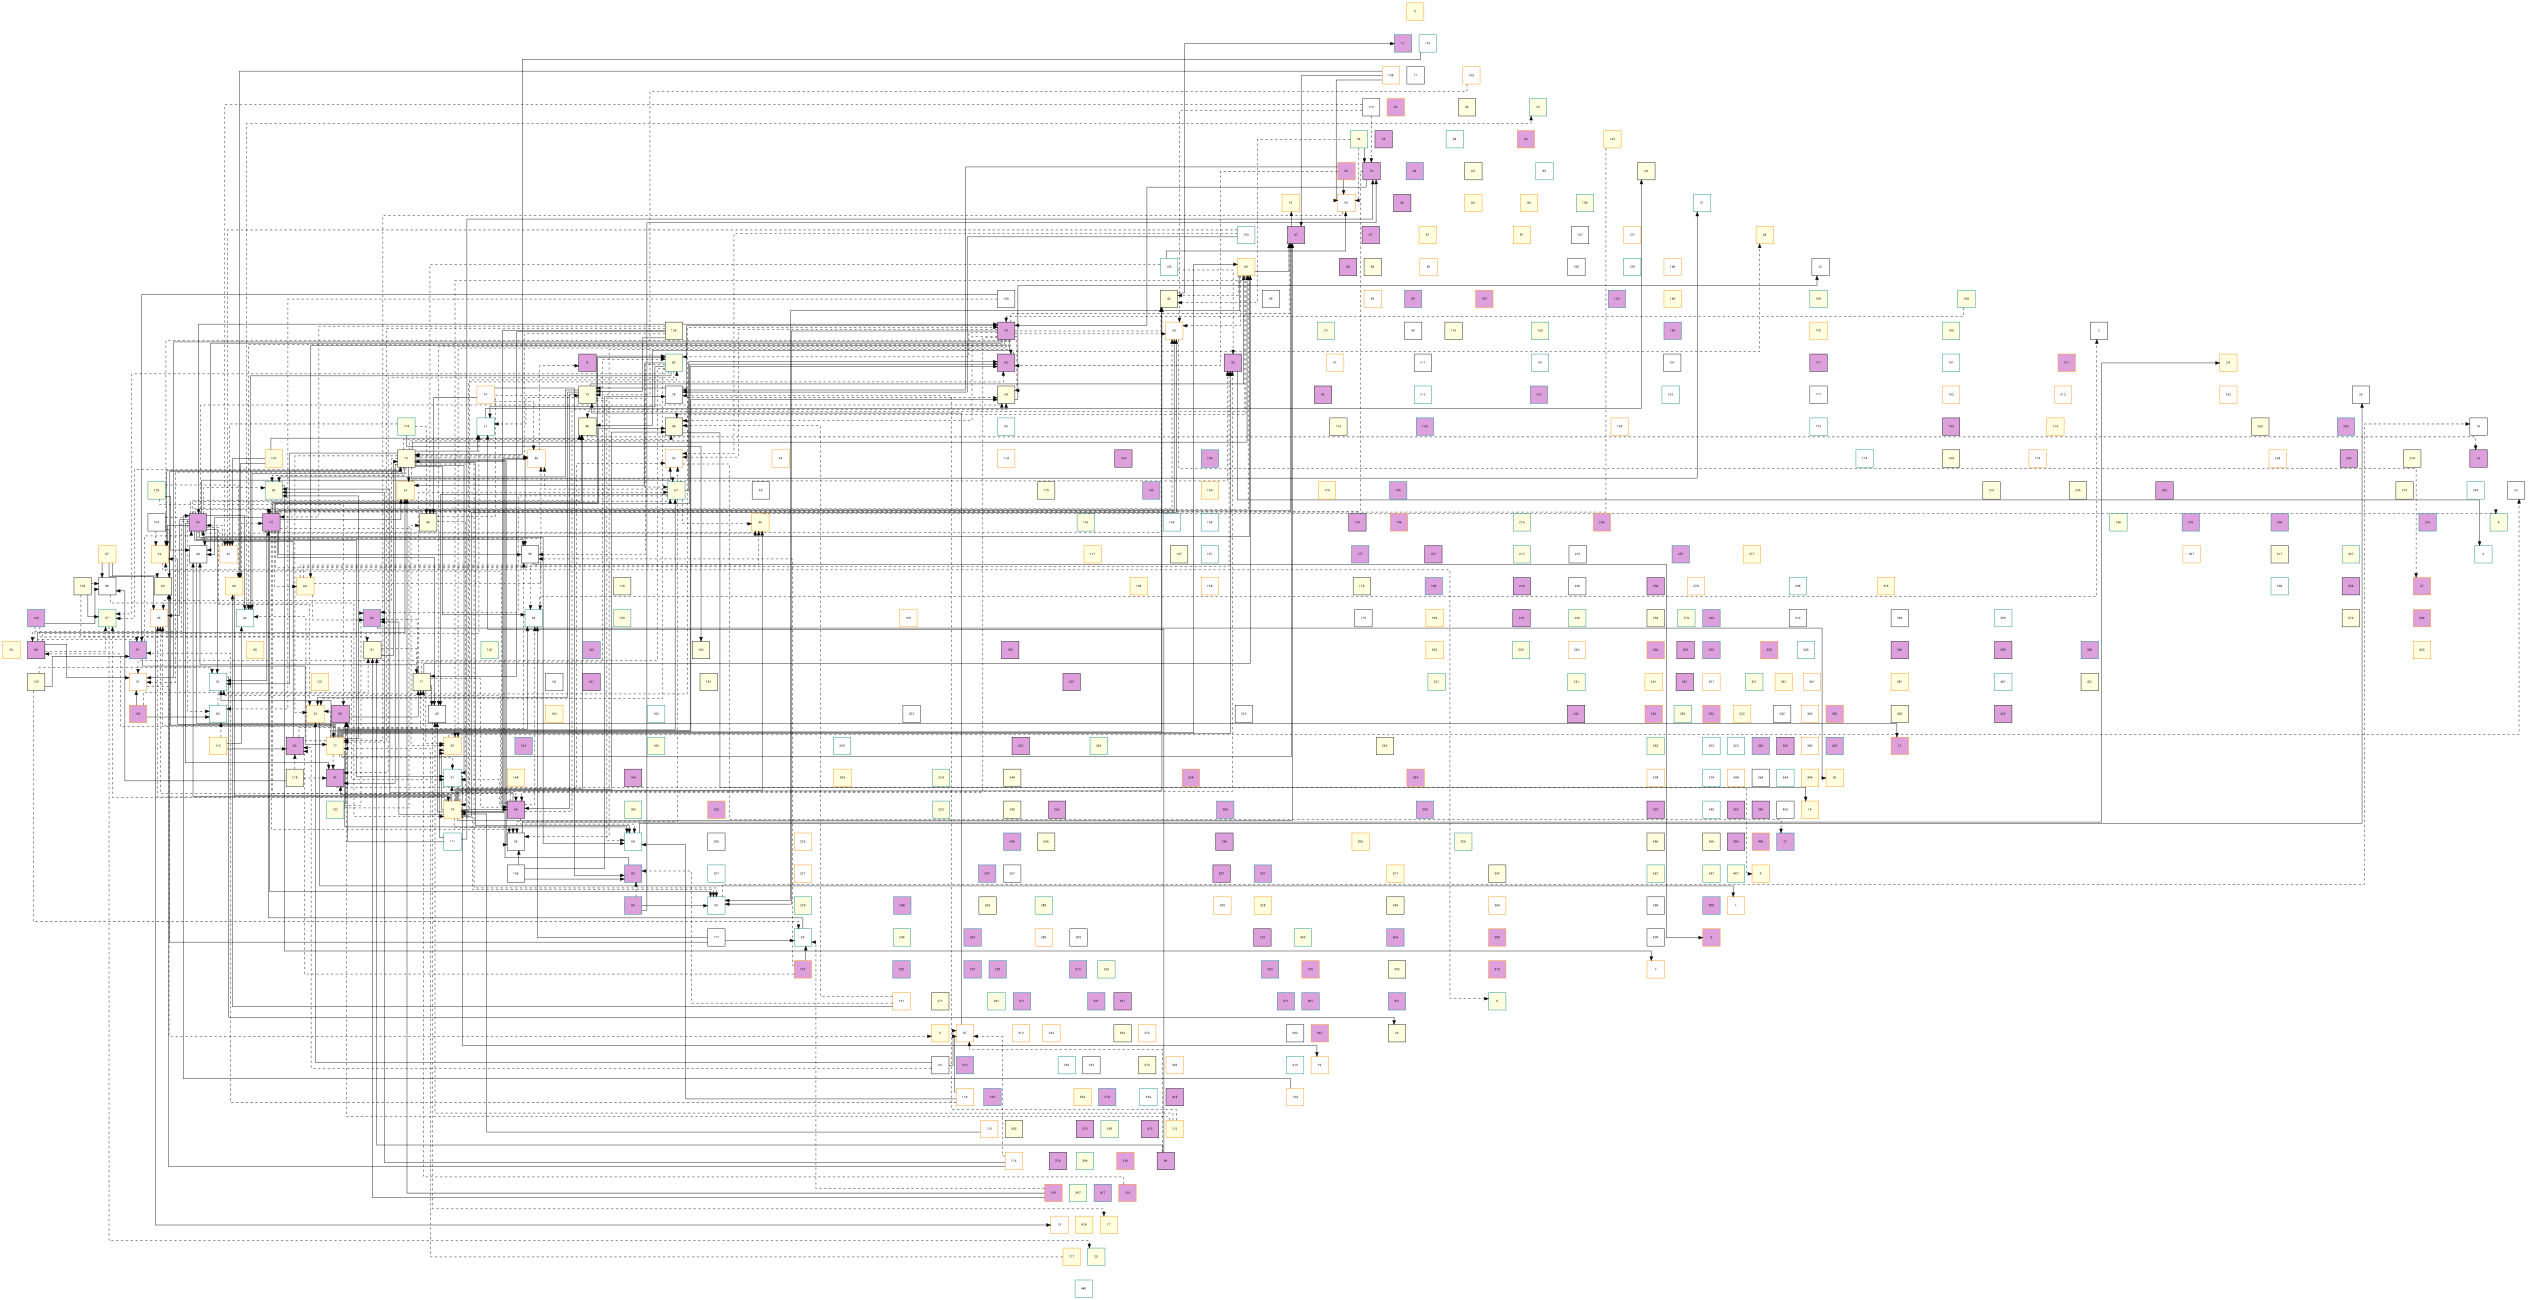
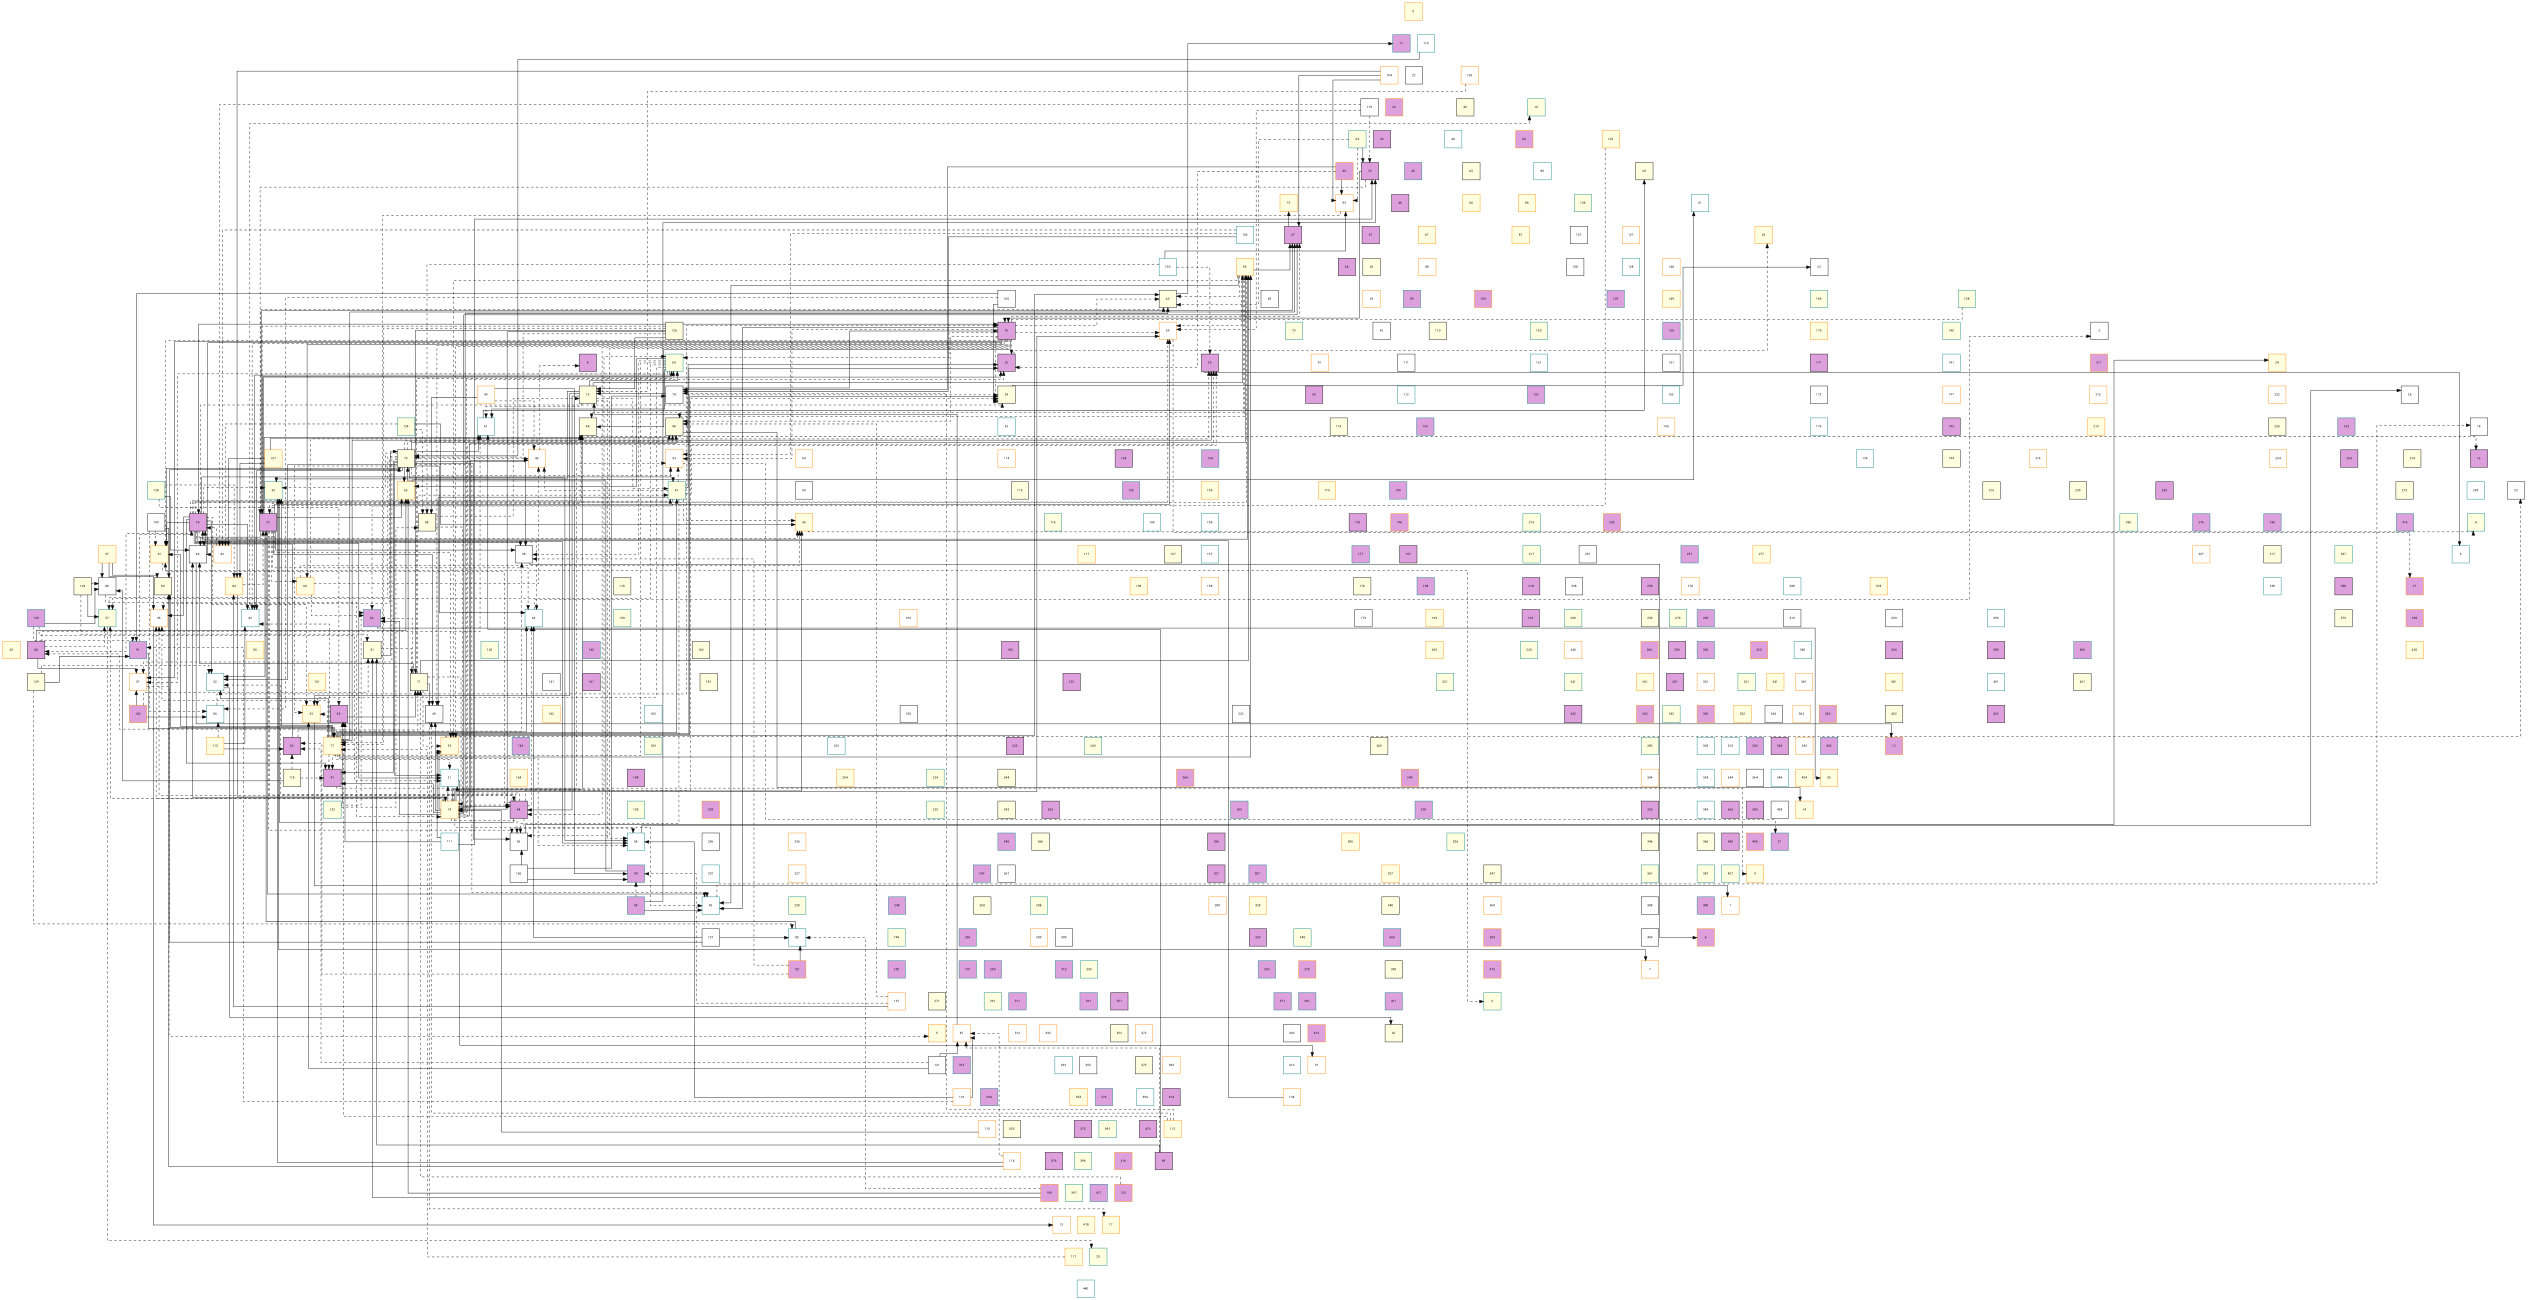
none -> (993, 351)
(631, 446) -> (553, 525)
(413, 827) -> (538, 761)
